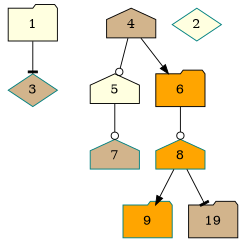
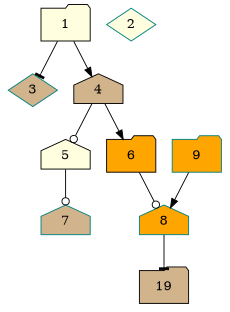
none -> (81, 55)
(167, 183) -> (182, 186)
